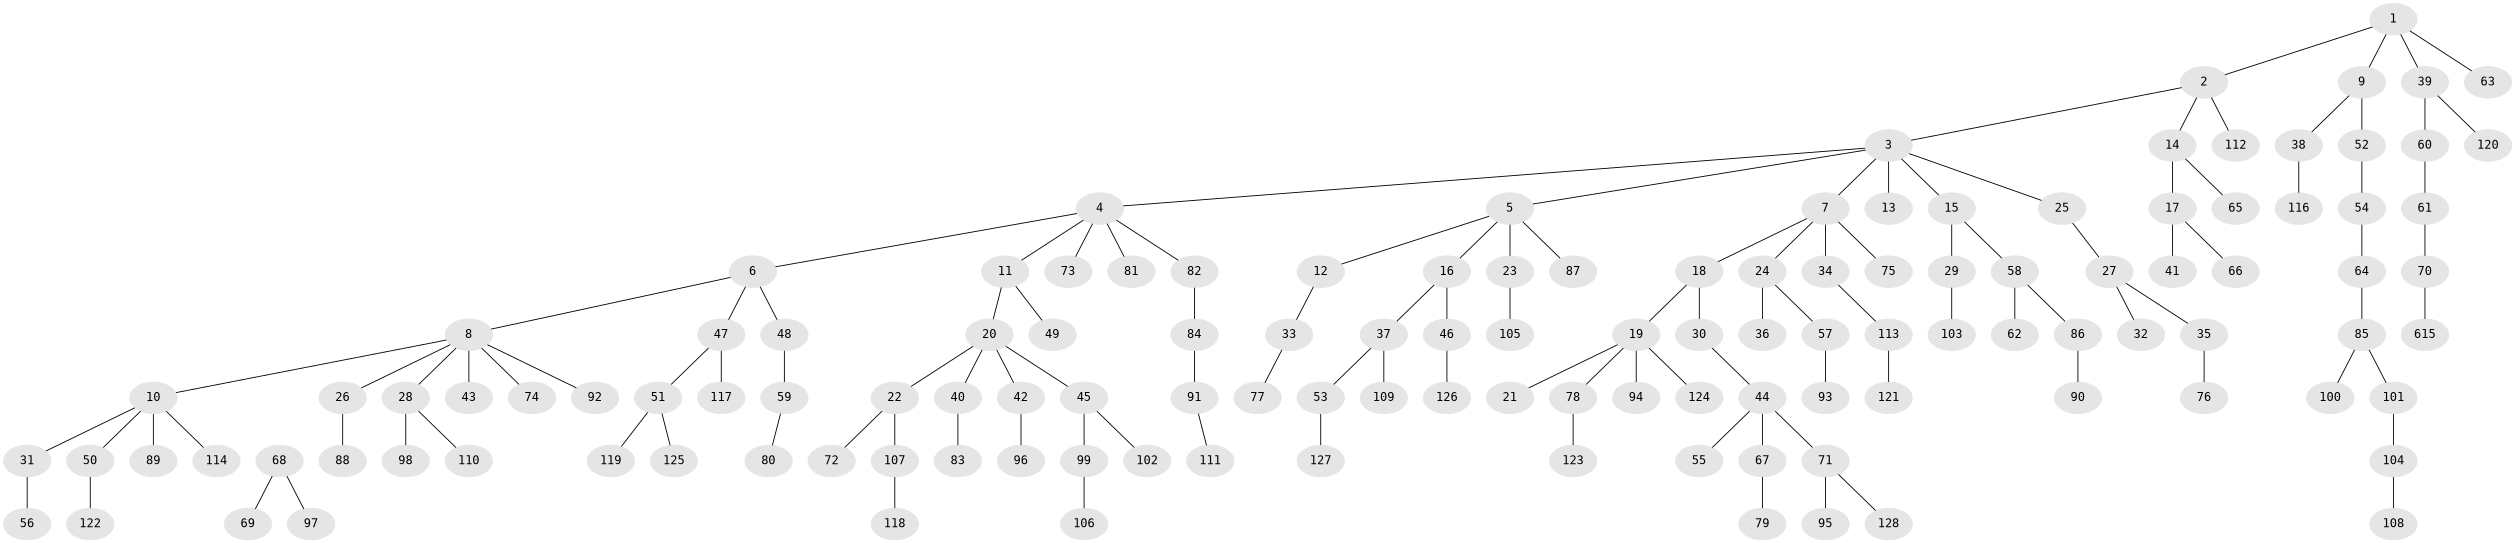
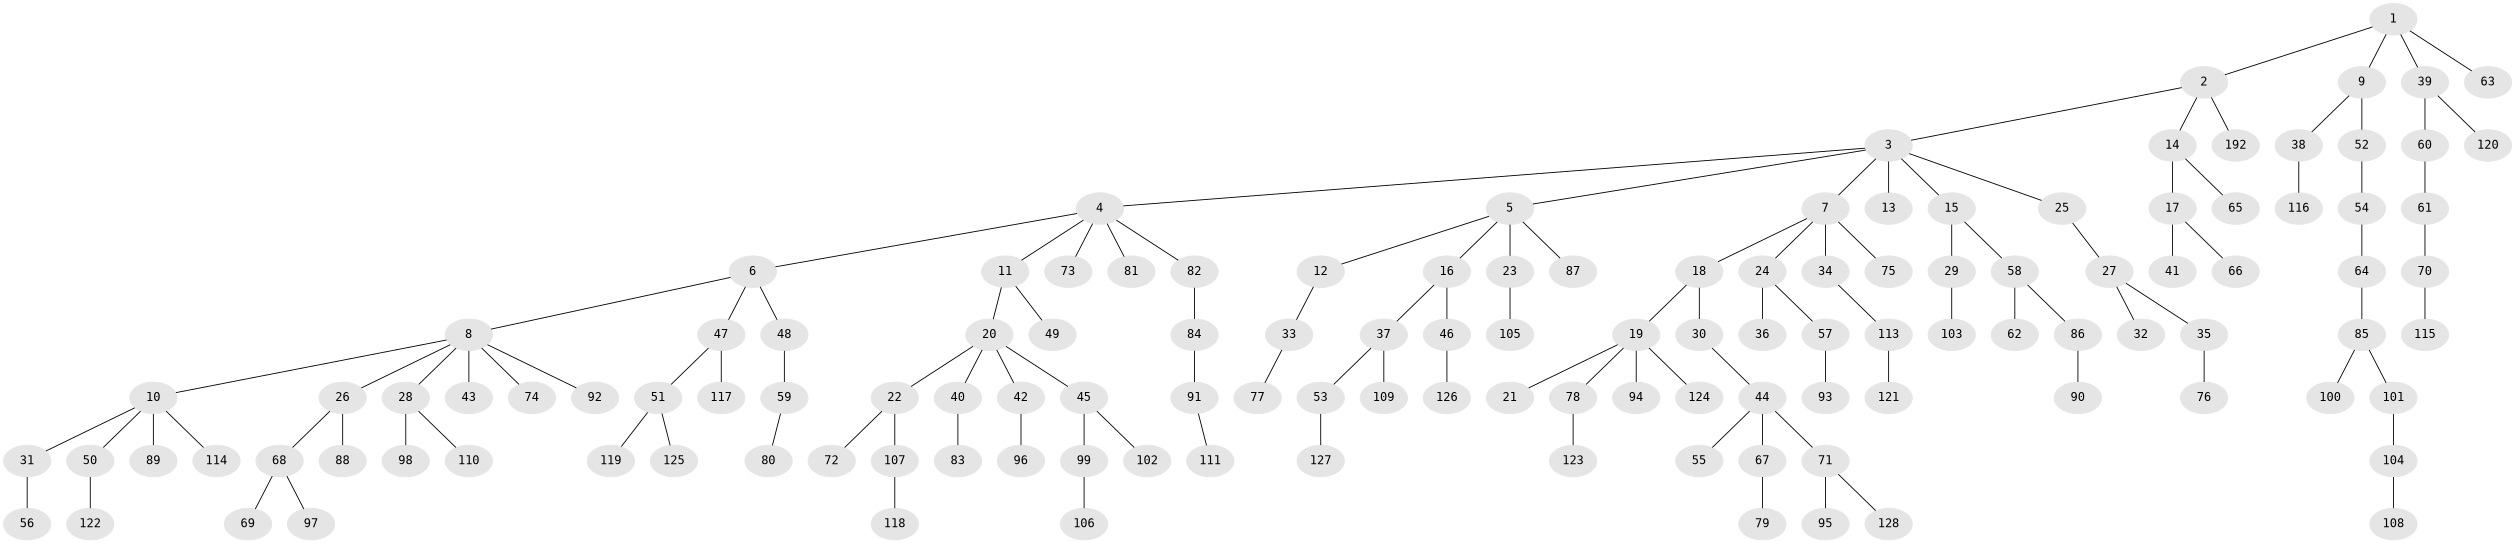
(2236, 145) -> (2236, 145)
(2425, 335) -> (2425, 335)
none -> (311, 429)
